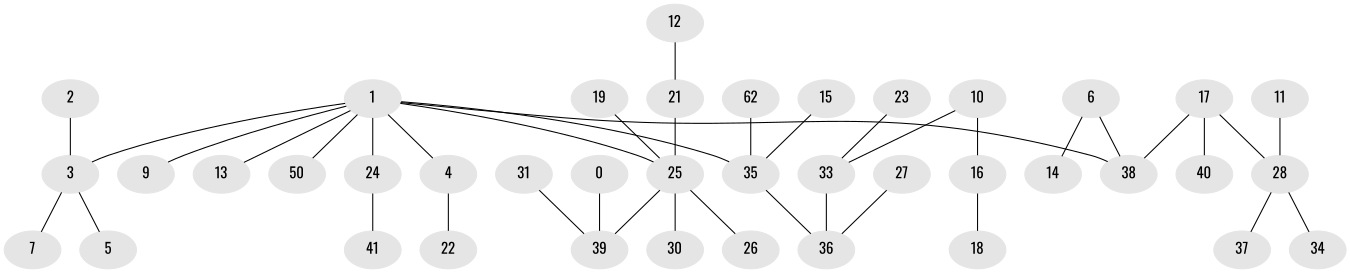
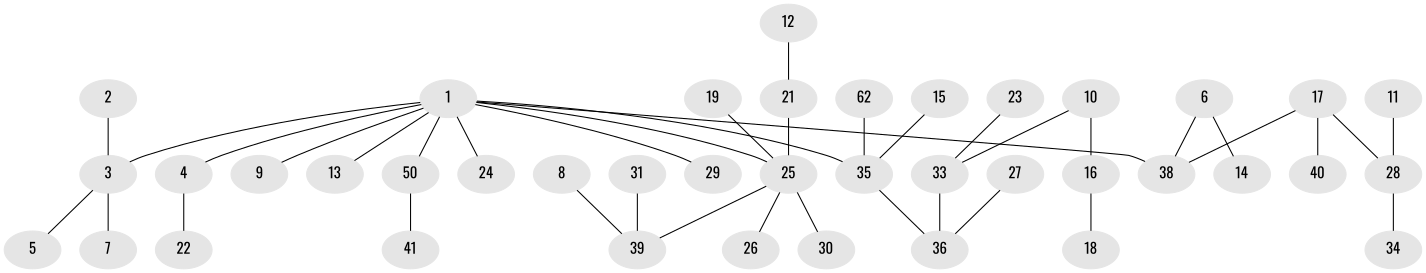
(600, 174) -> (562, 174)
none -> (713, 174)
(373, 212) -> (411, 212)
(1242, 250) -> none
